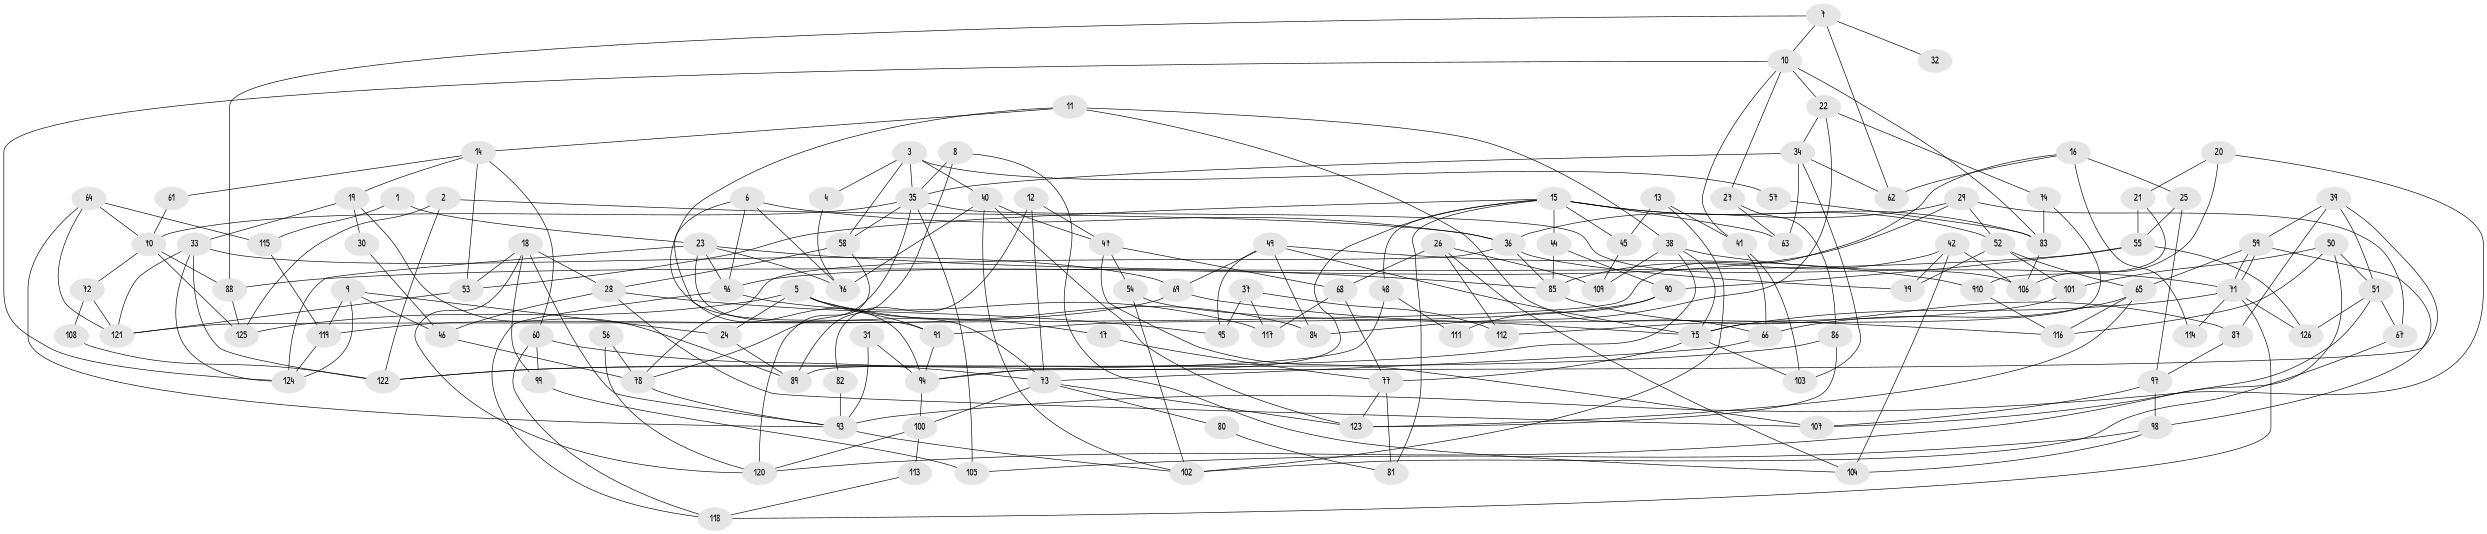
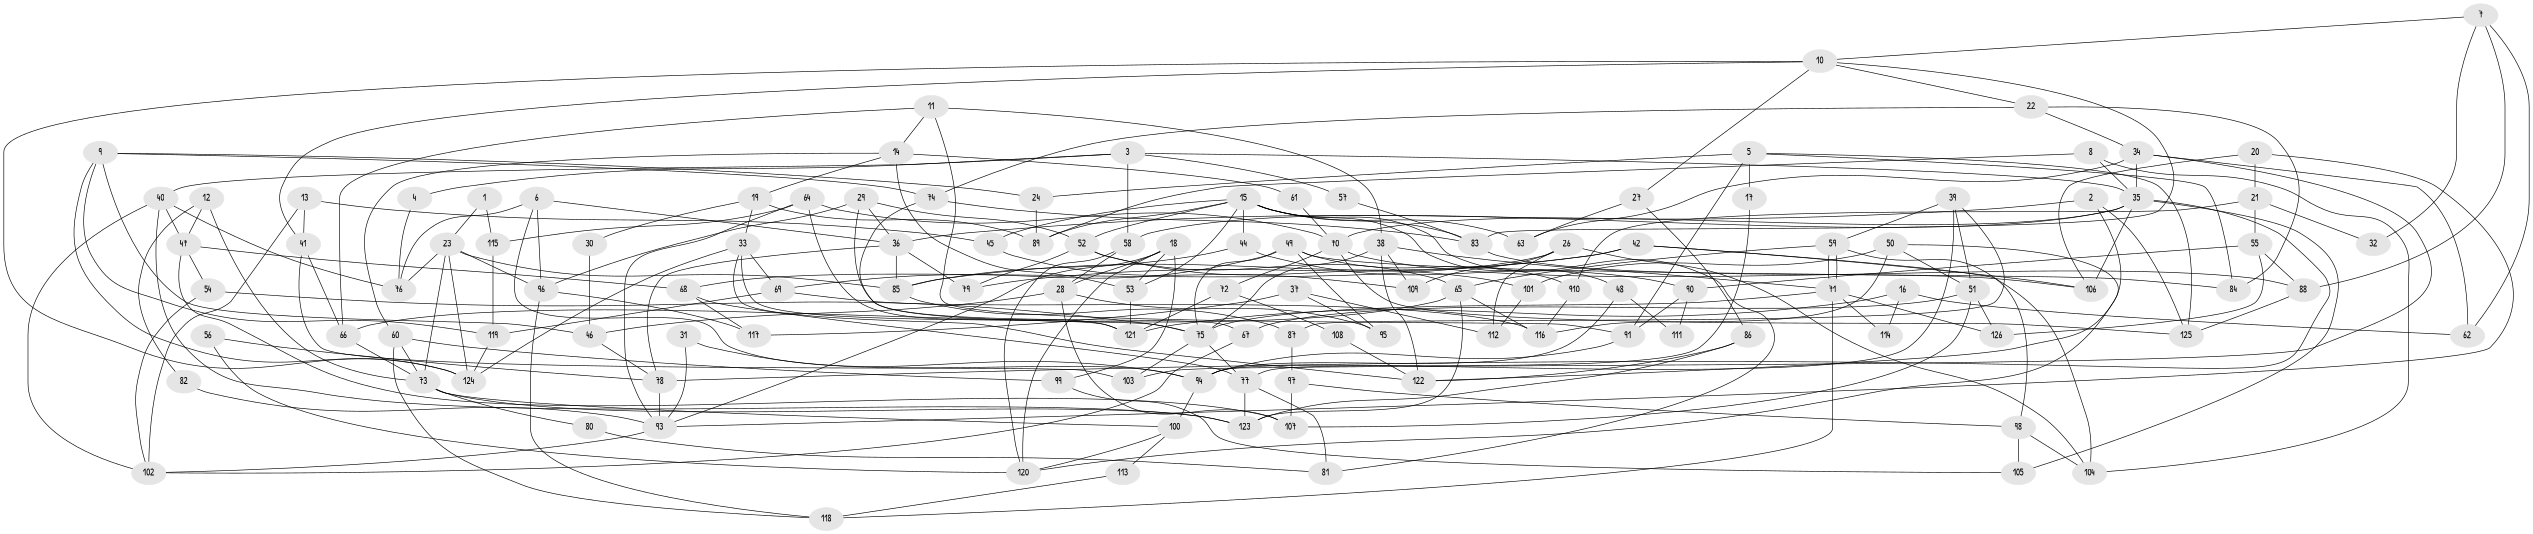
none -> (517, 165)
(2184, 198) -> none
none -> (2314, 221)
